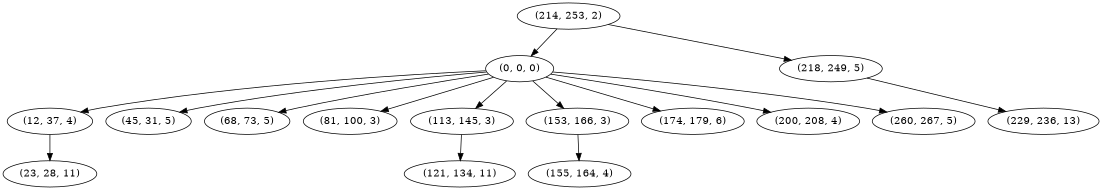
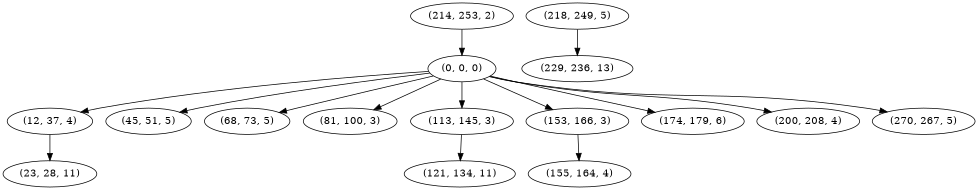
(696, 42) -> none
(149, 121) -> (149, 121)
(924, 121) -> (924, 121)
